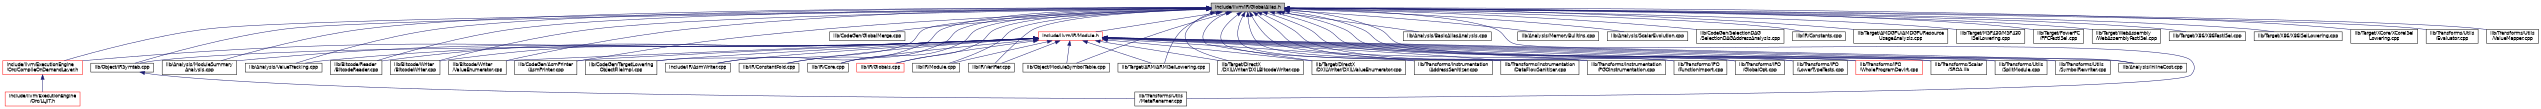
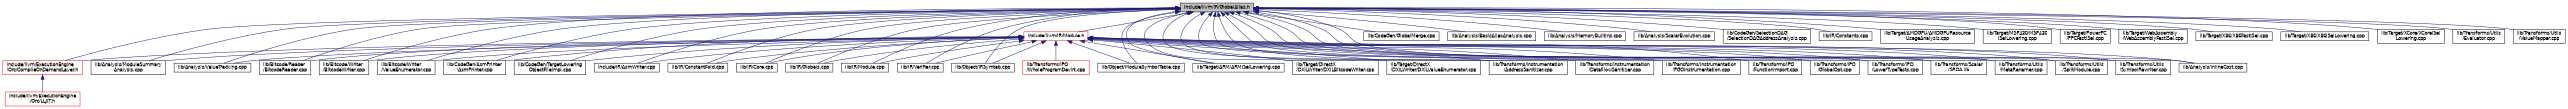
(1558, 56) -> none
(880, 68) -> (809, 68)
(639, 94) -> (1544, 46)
